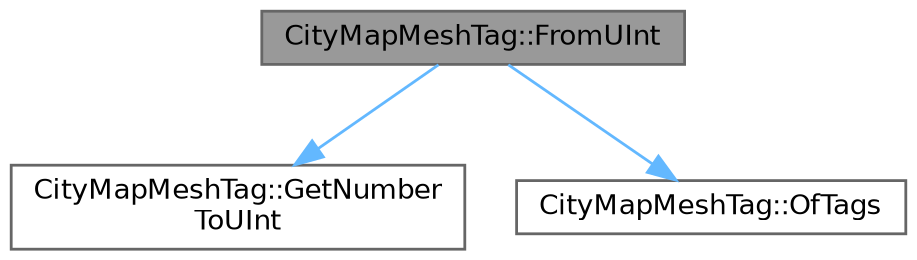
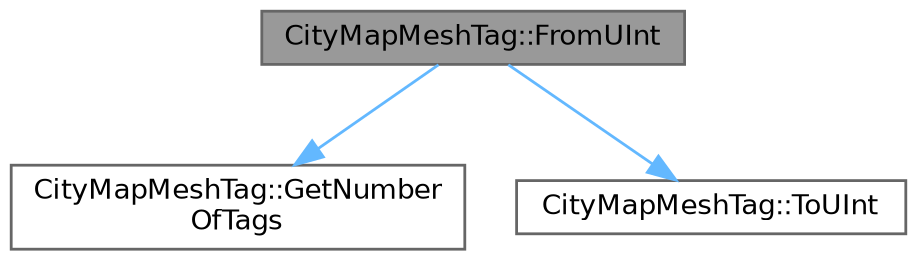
(238, 207) -> (238, 207)
(711, 207) -> (711, 207)
